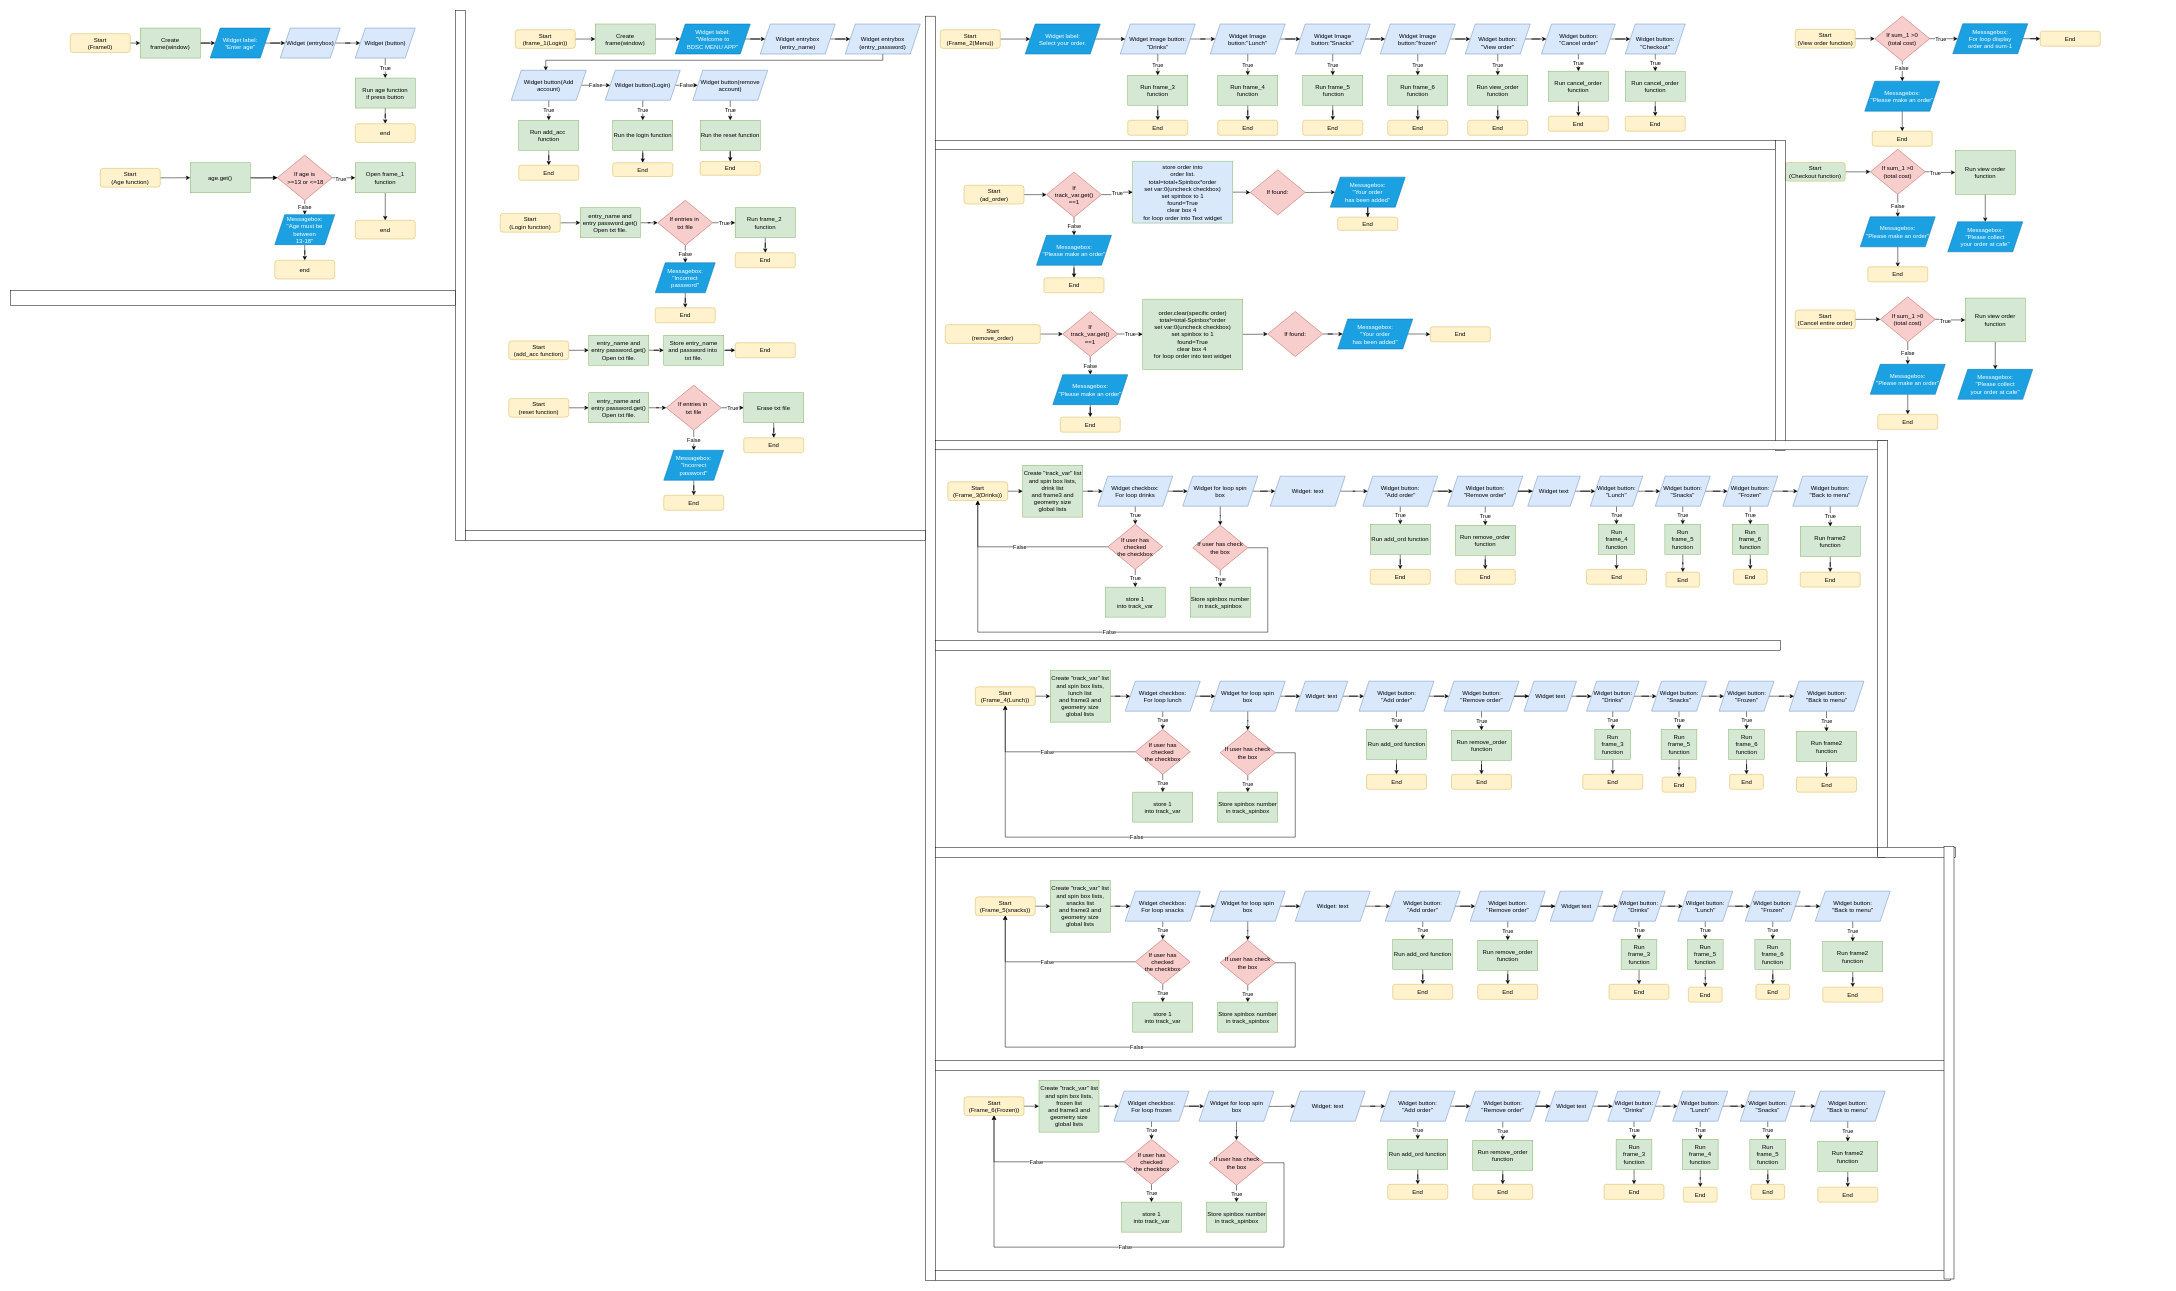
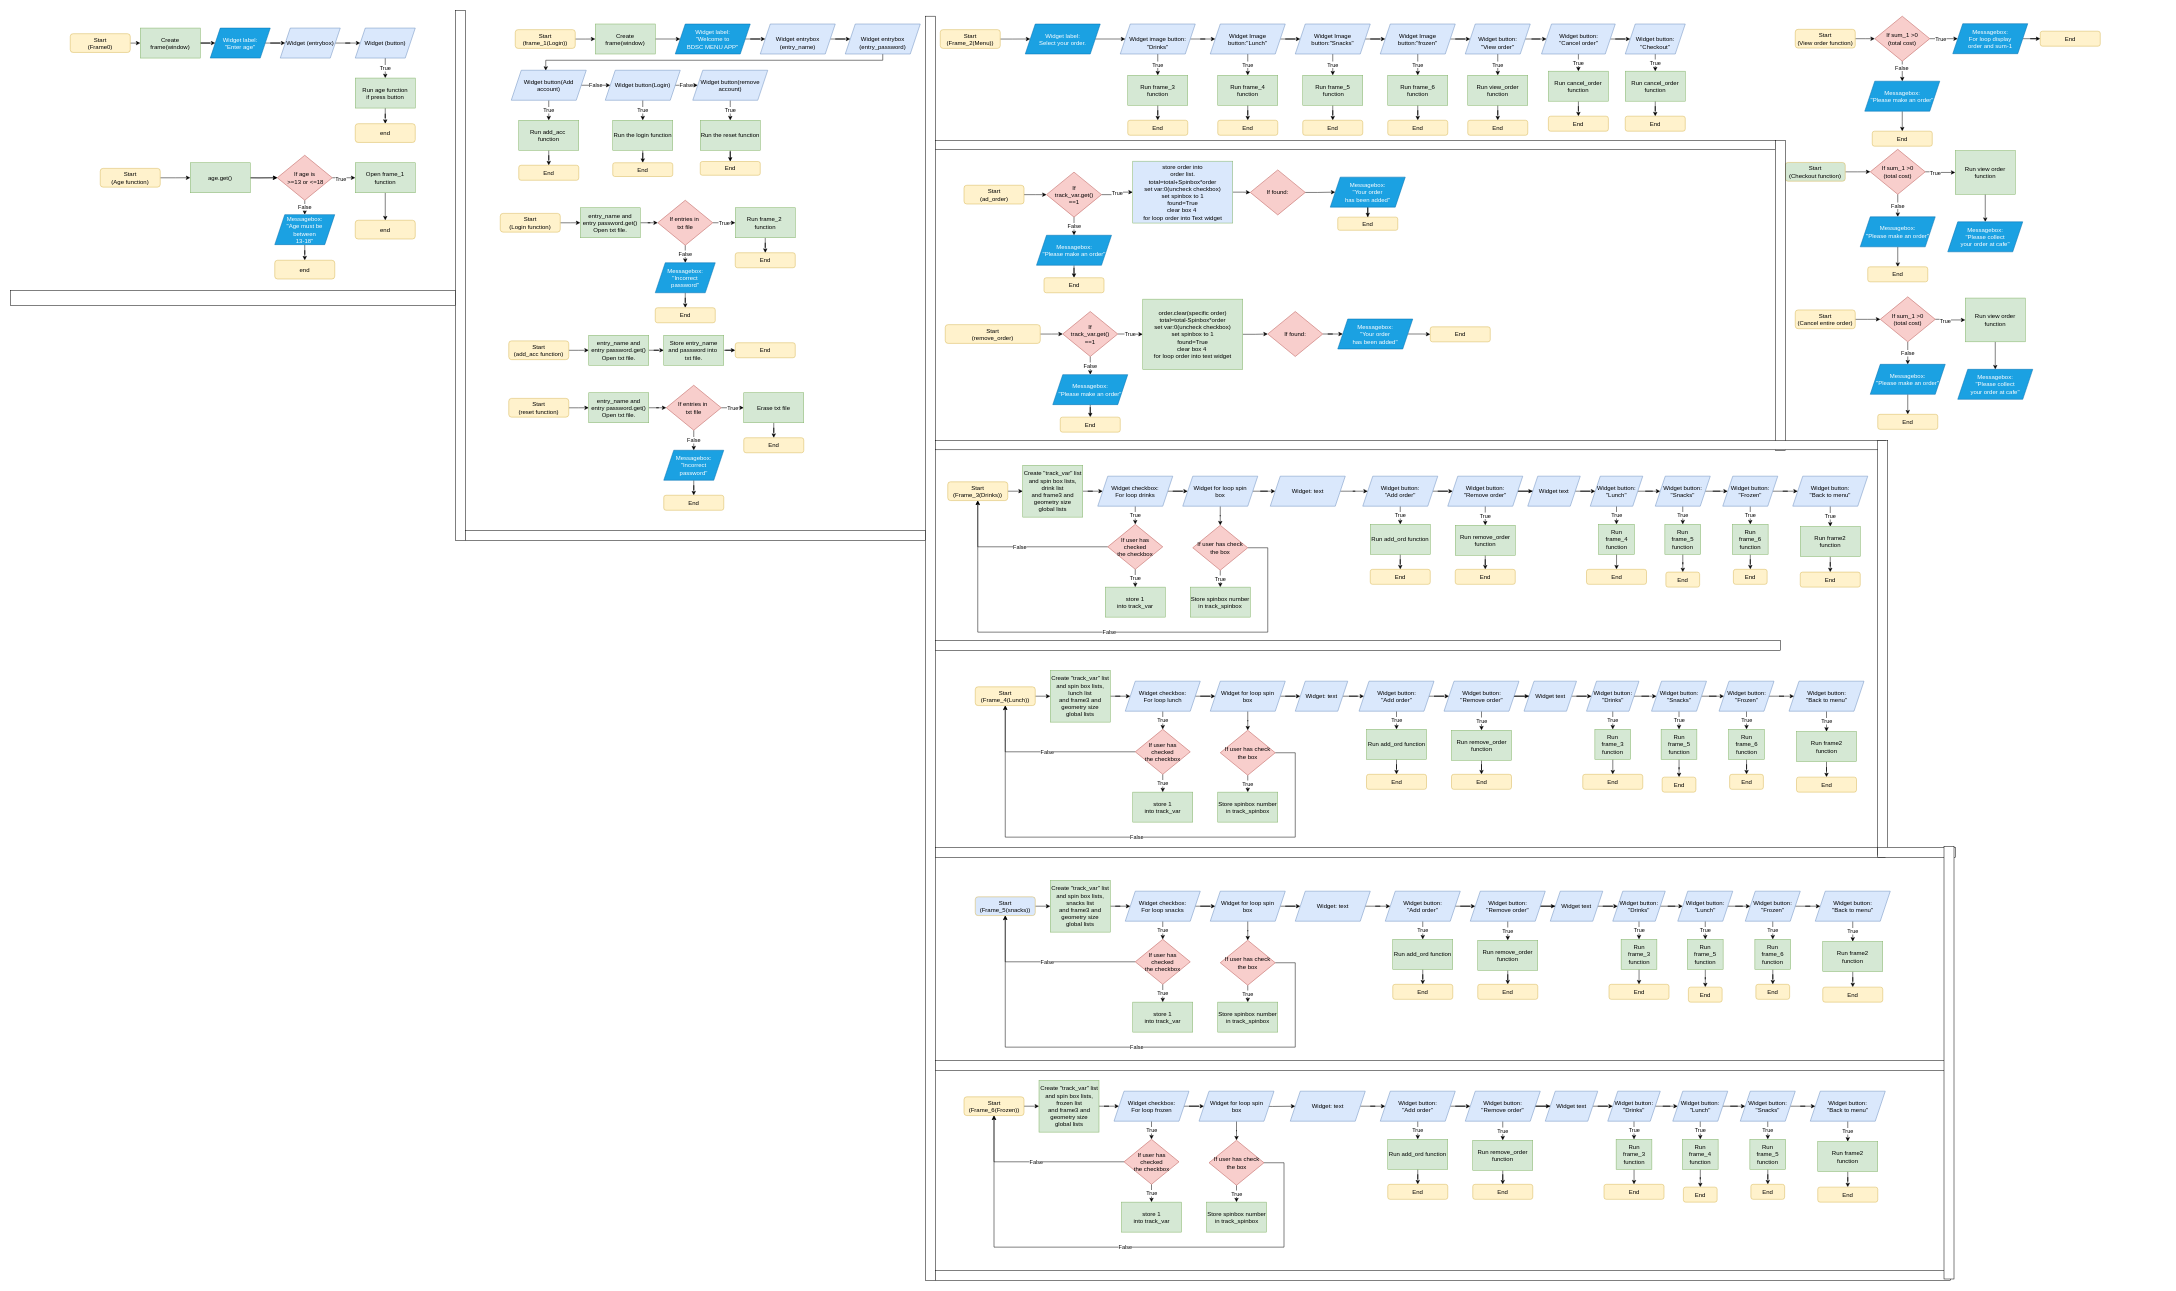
(1005, 906) -> (1005, 906)
